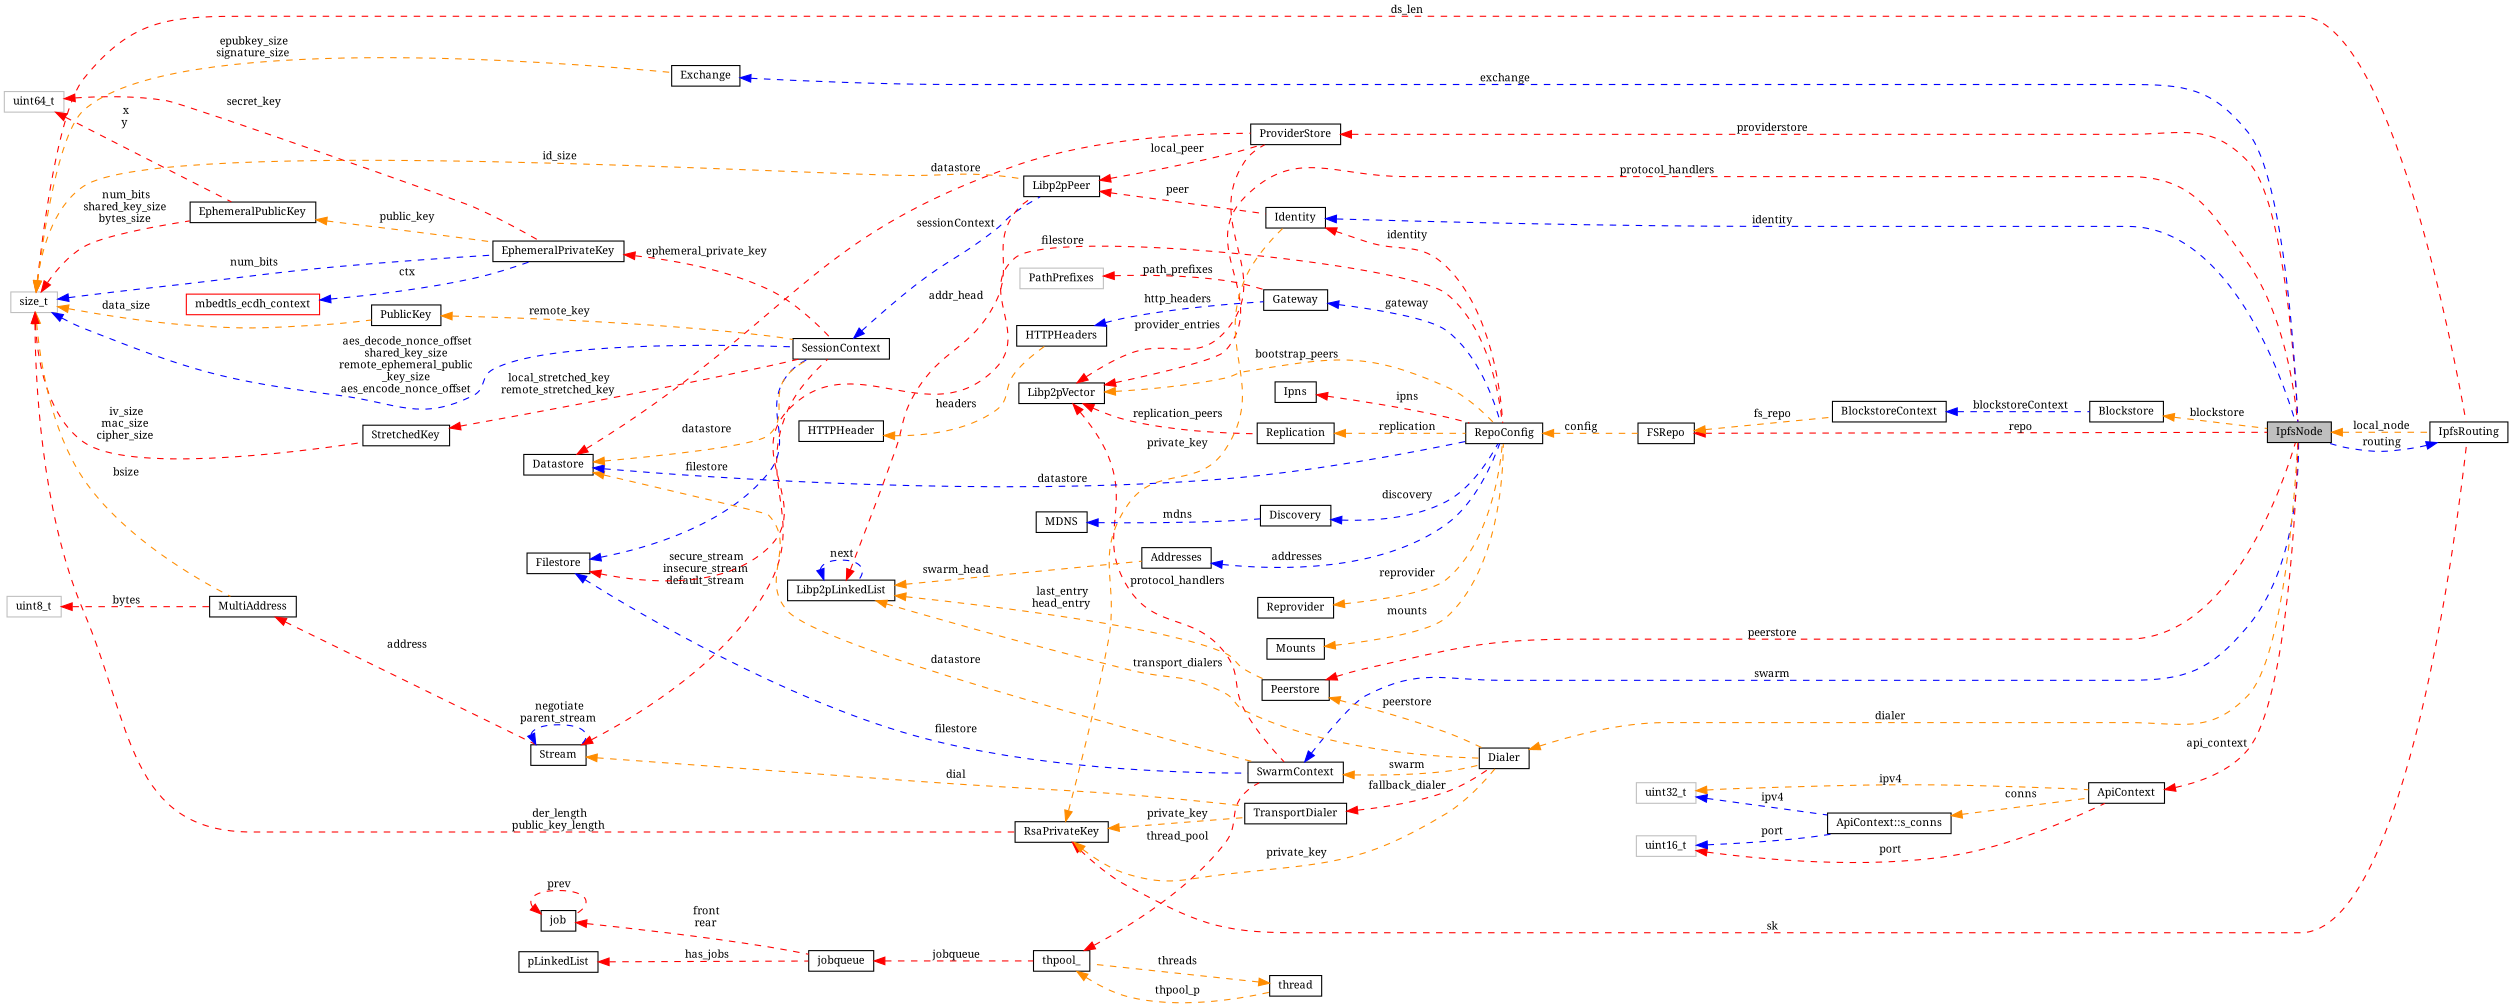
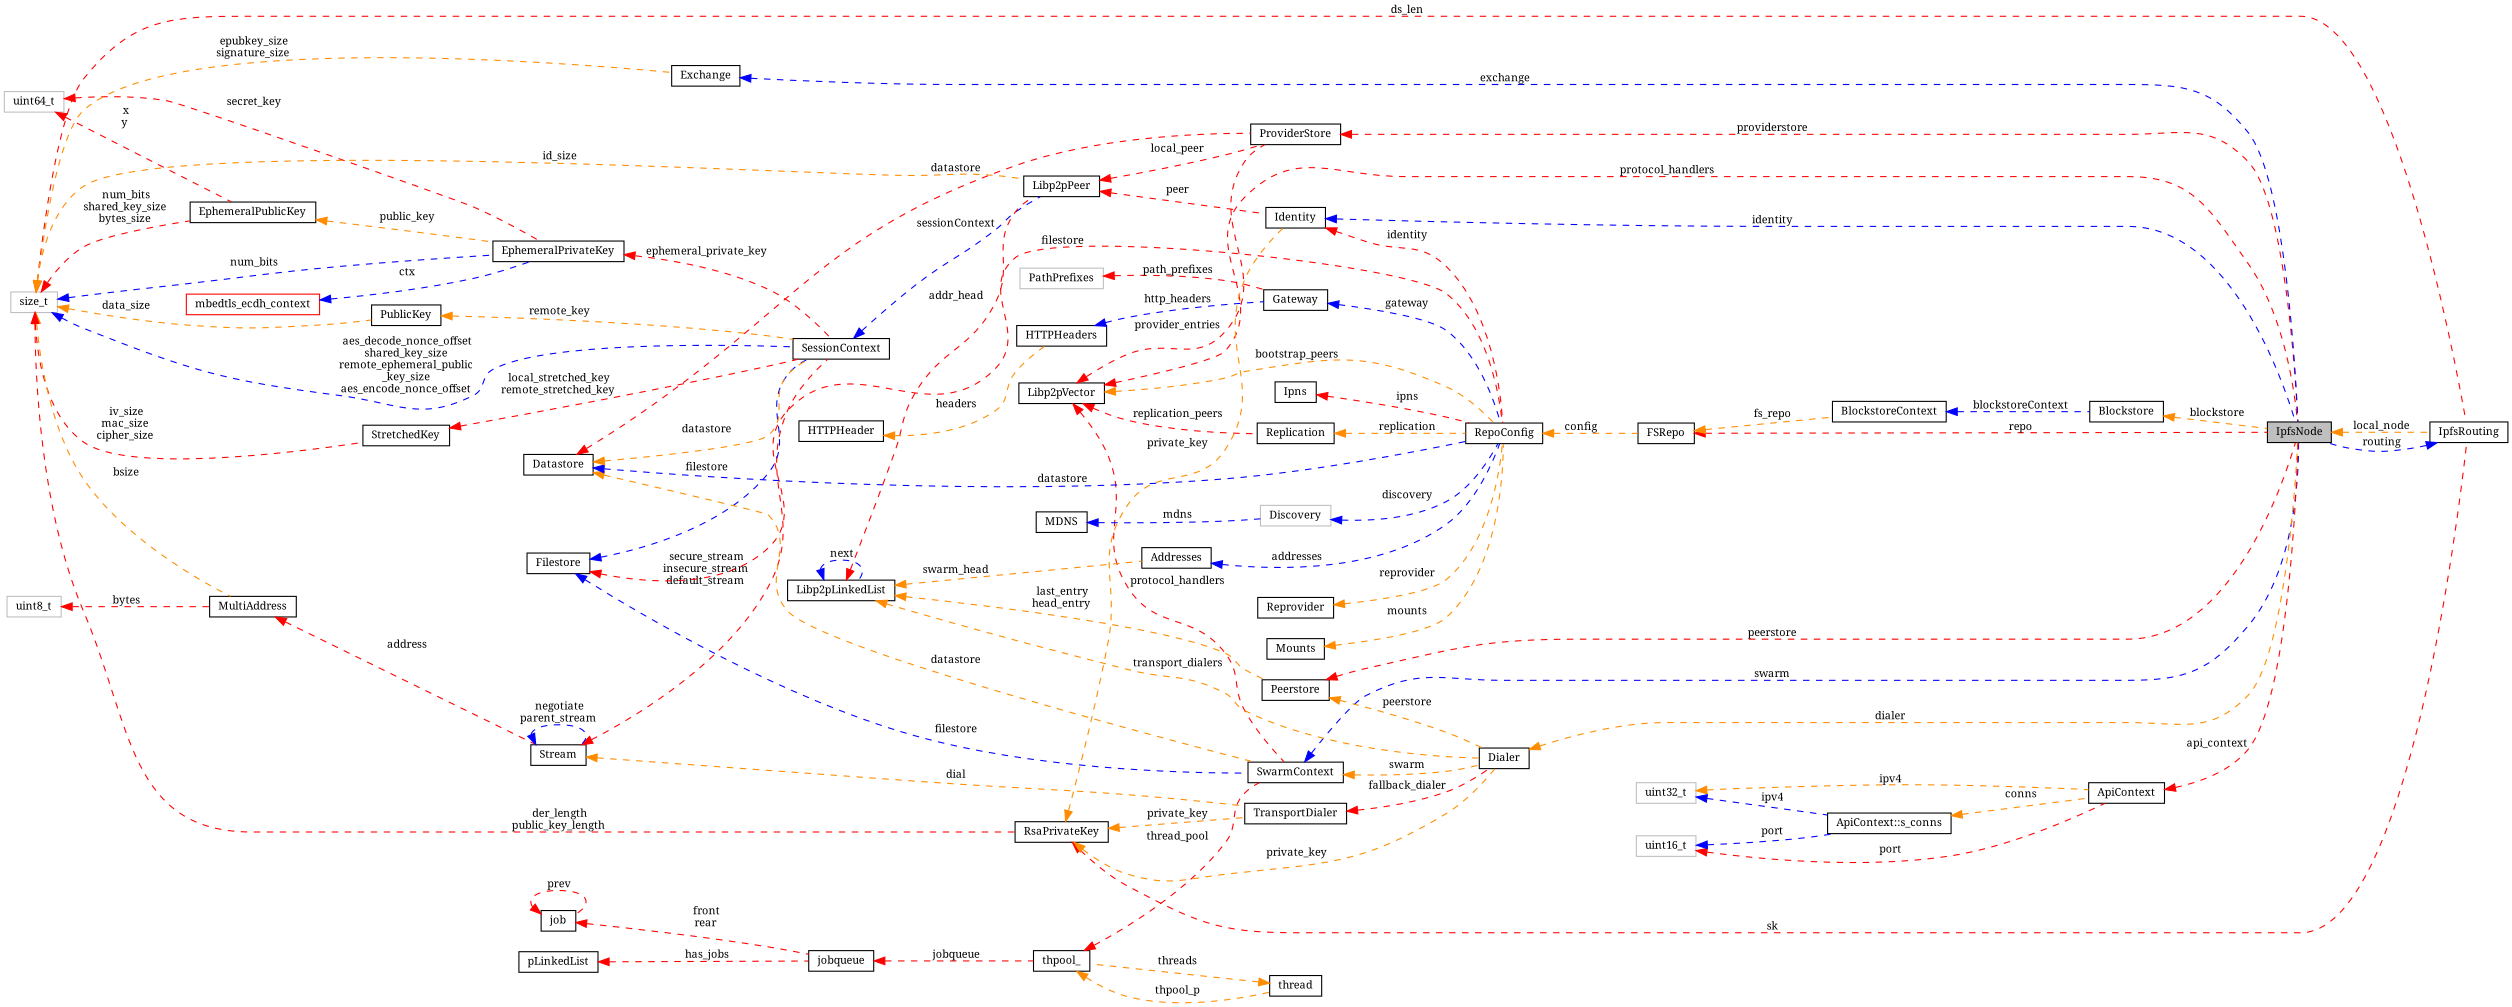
(1296, 516) -> (1296, 516)
